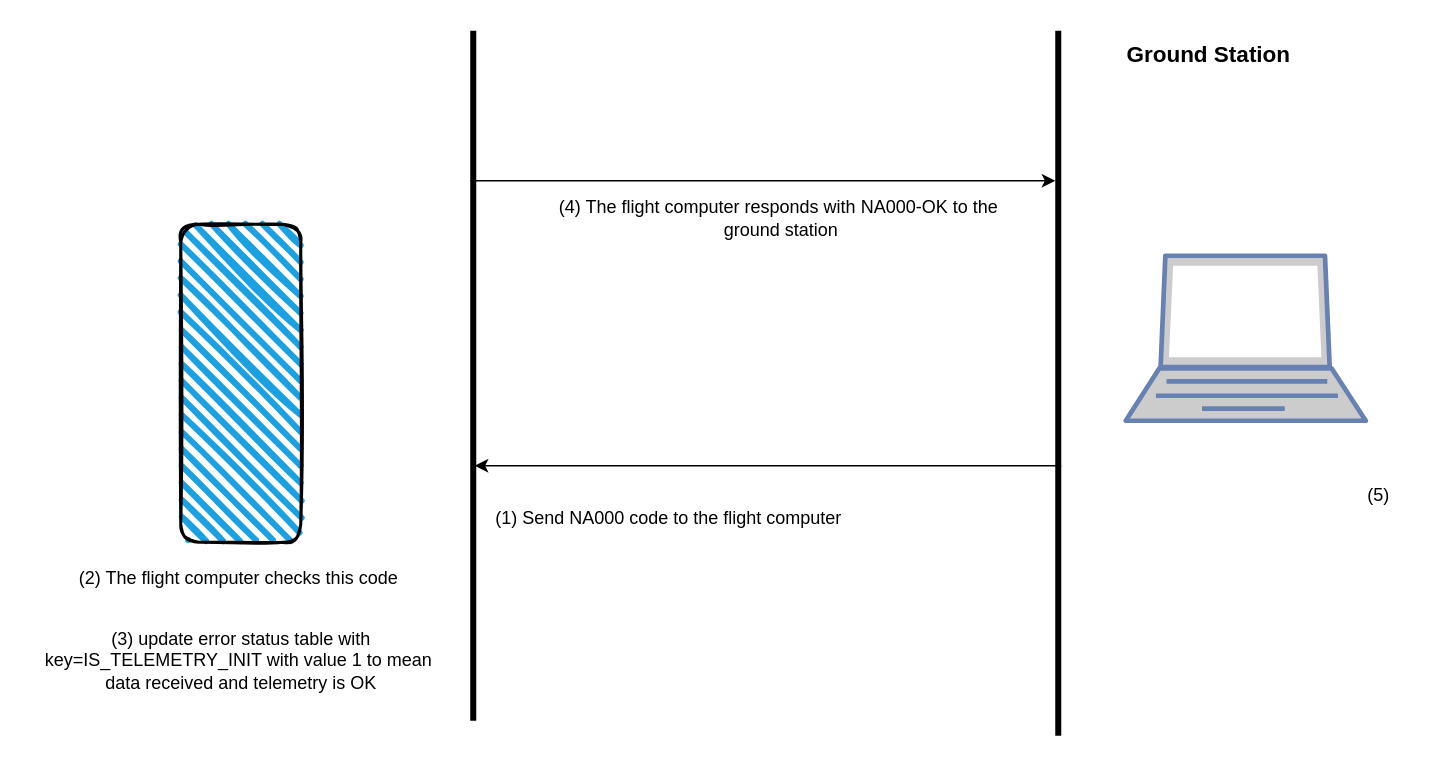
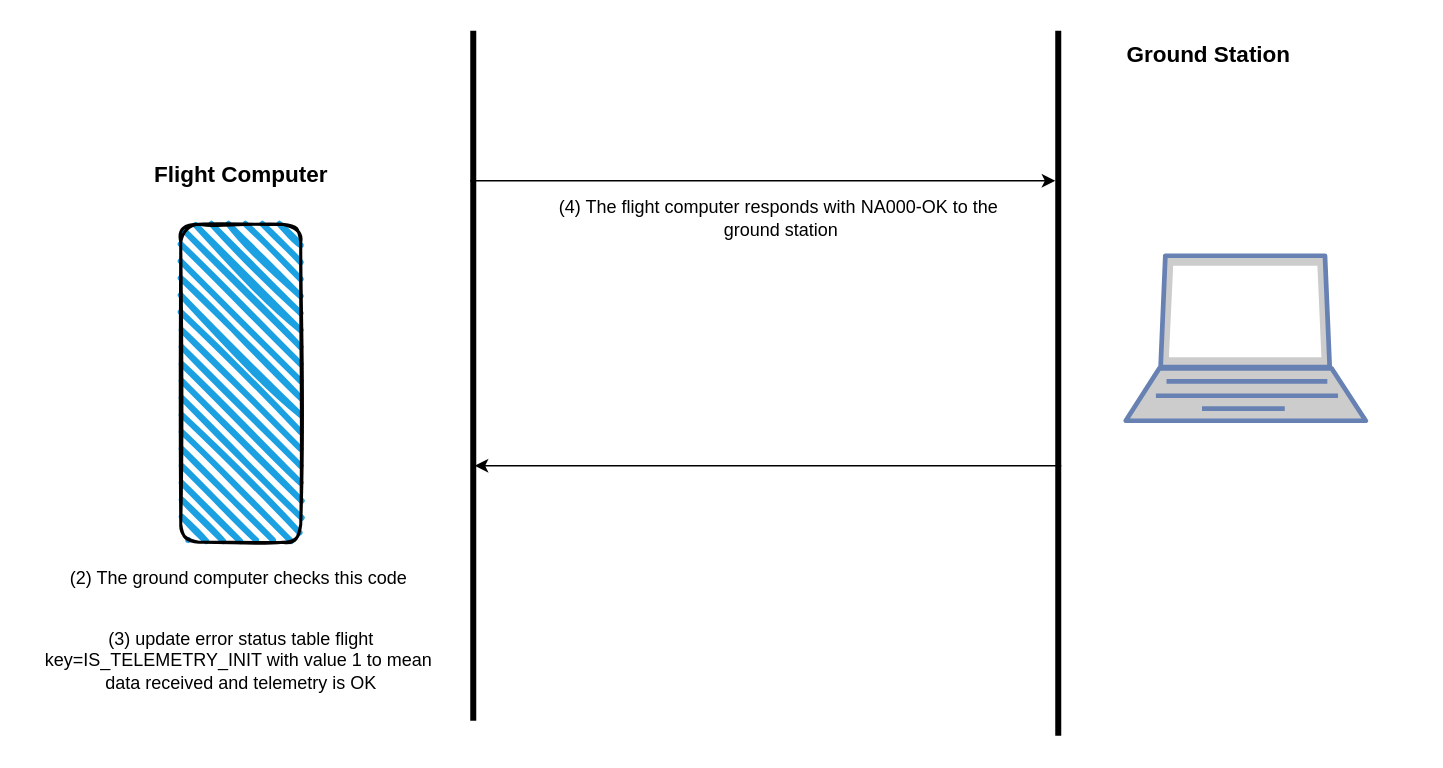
none -> (241, 173)
(1381, 496) -> none
(668, 518) -> none
(242, 578) -> (242, 578)
(242, 661) -> (242, 661)
